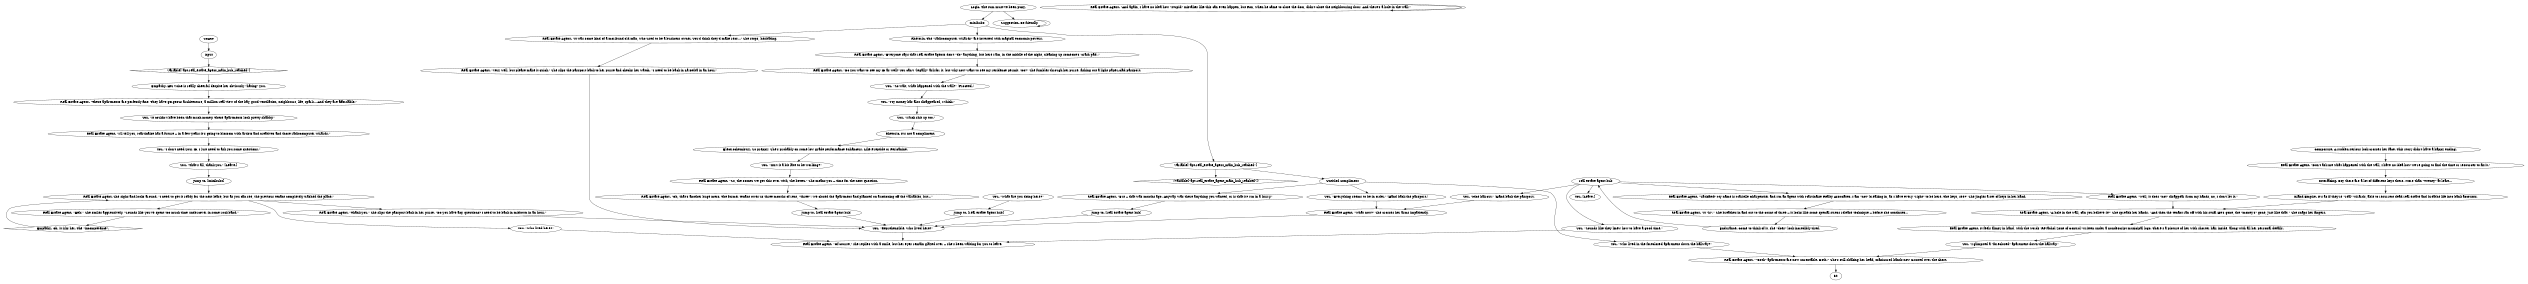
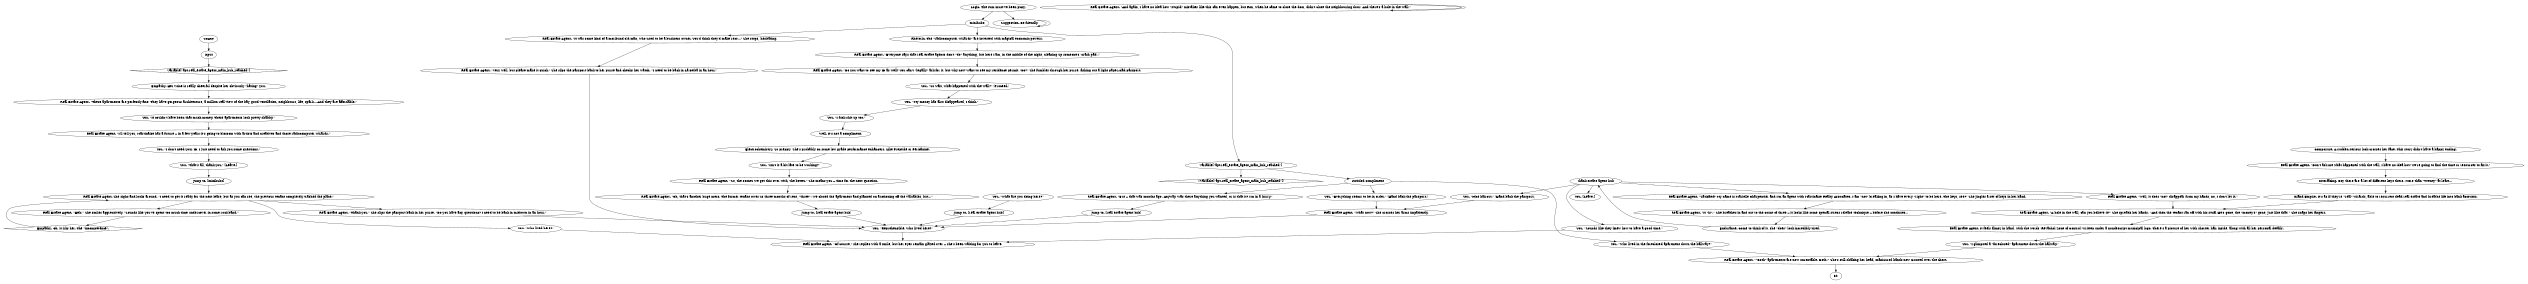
(910, 134) -> (841, 134)
(1596, 181) -> (1596, 181)
